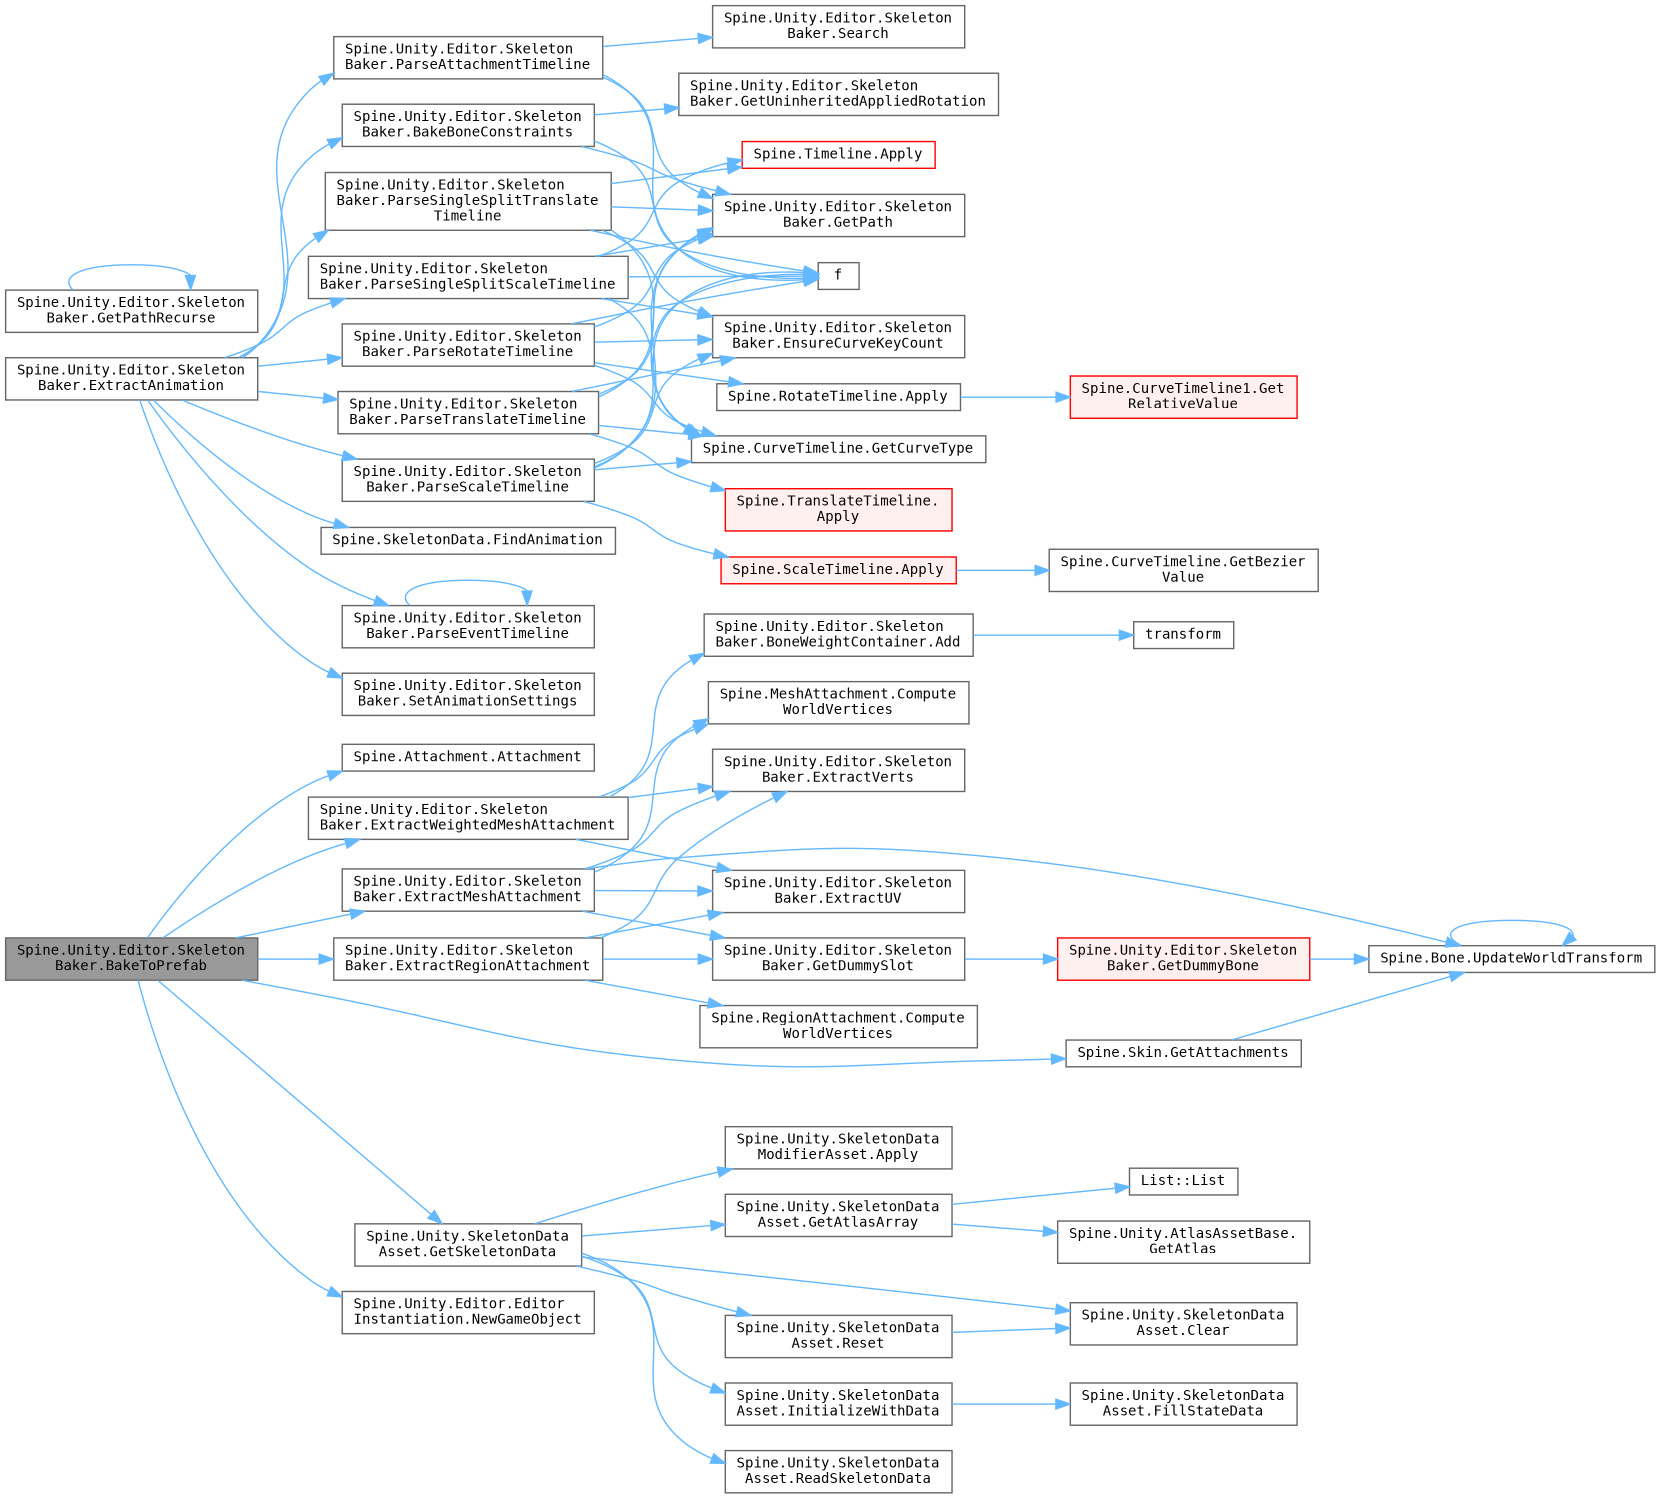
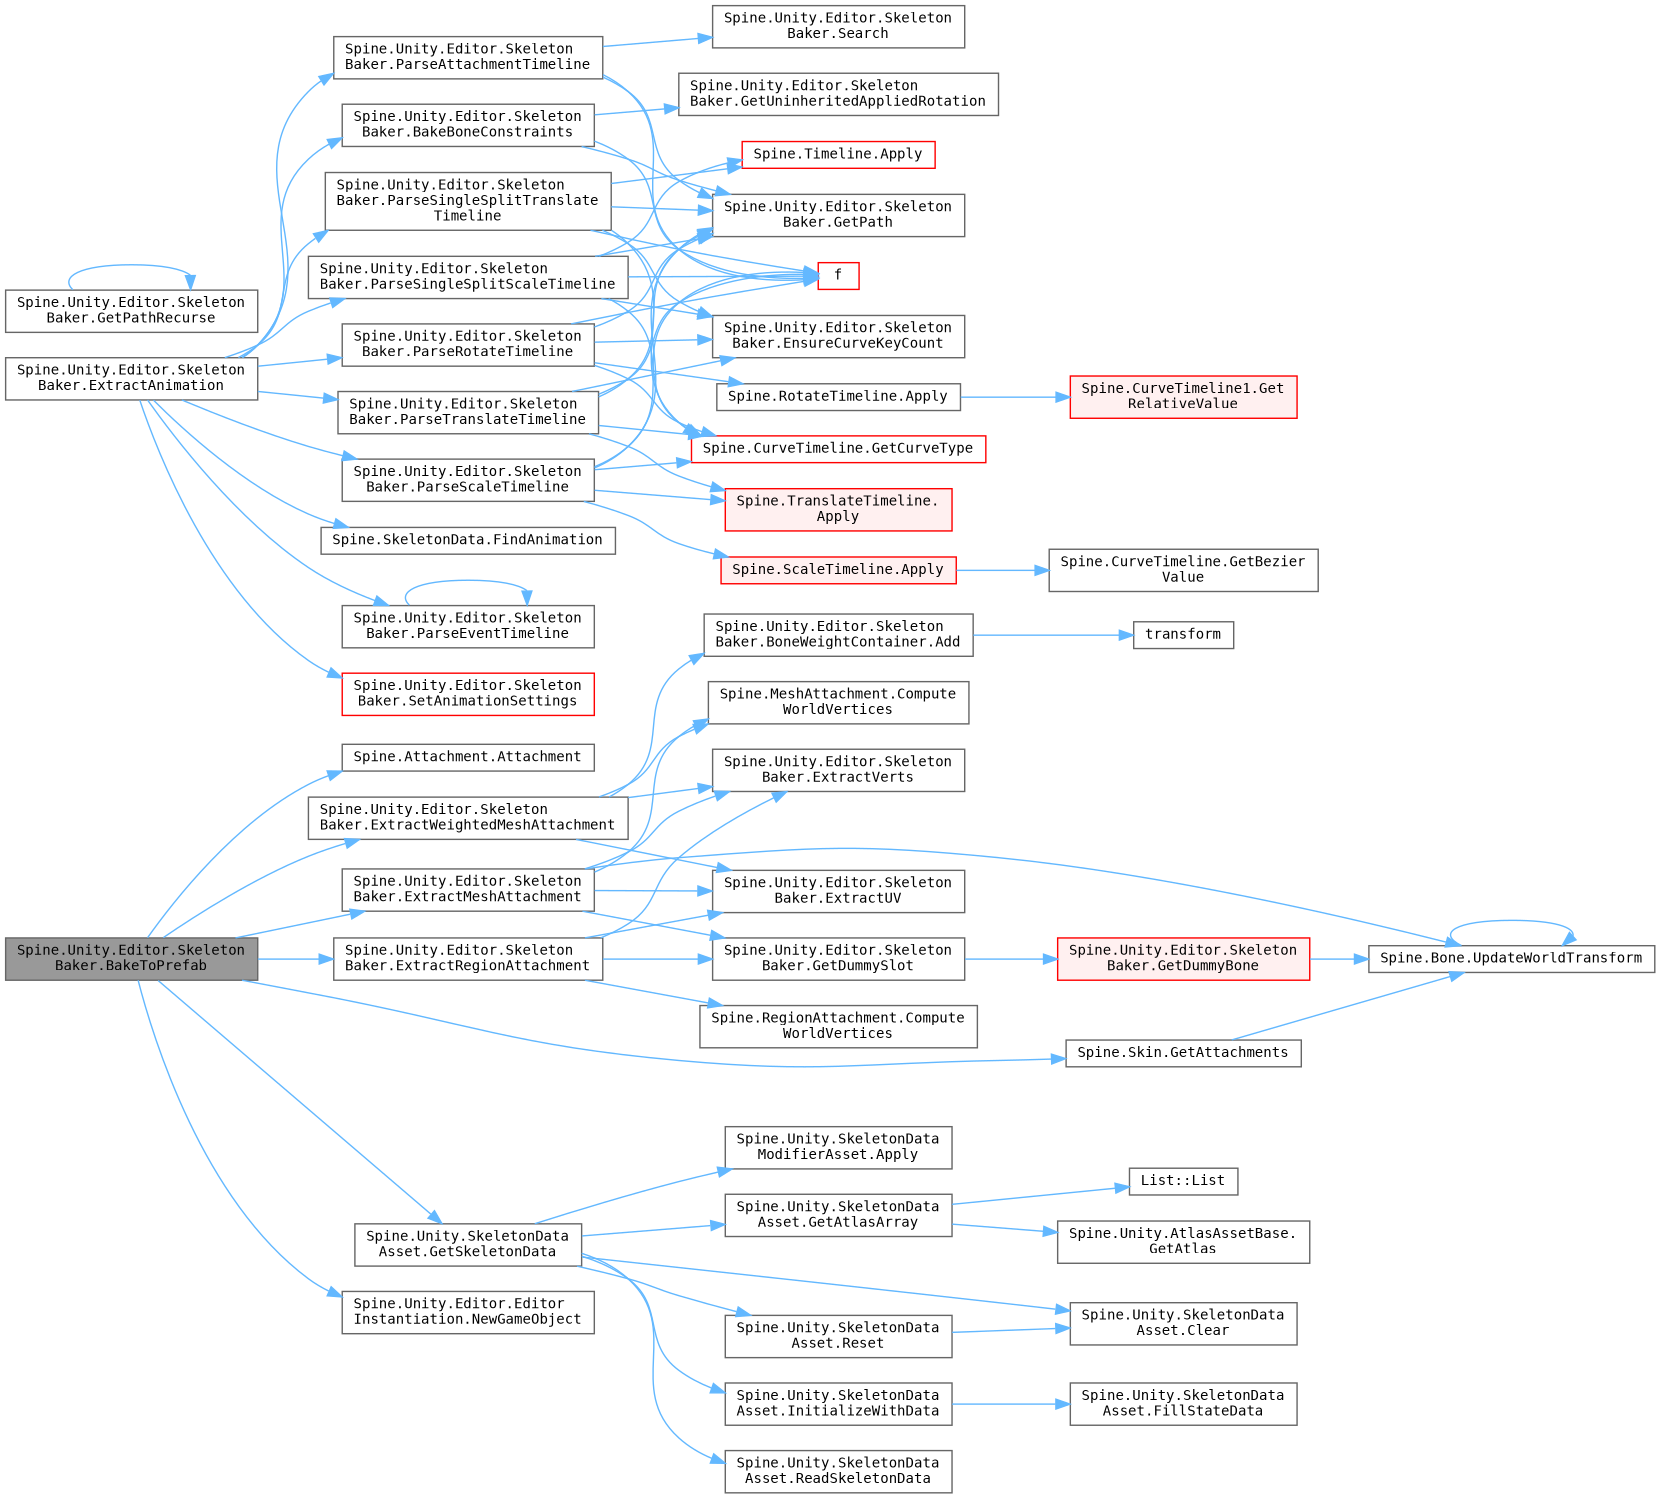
(839, 276) -> (839, 276)
(665, 384) -> (653, 495)
(839, 449) -> (839, 449)
(468, 694) -> (468, 694)
